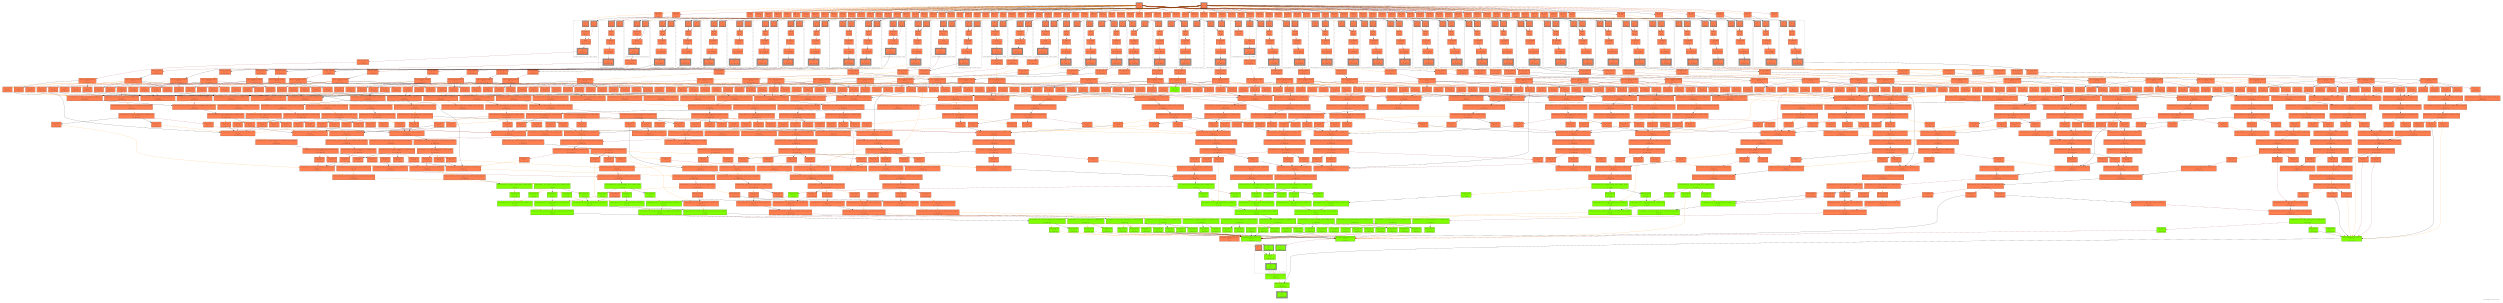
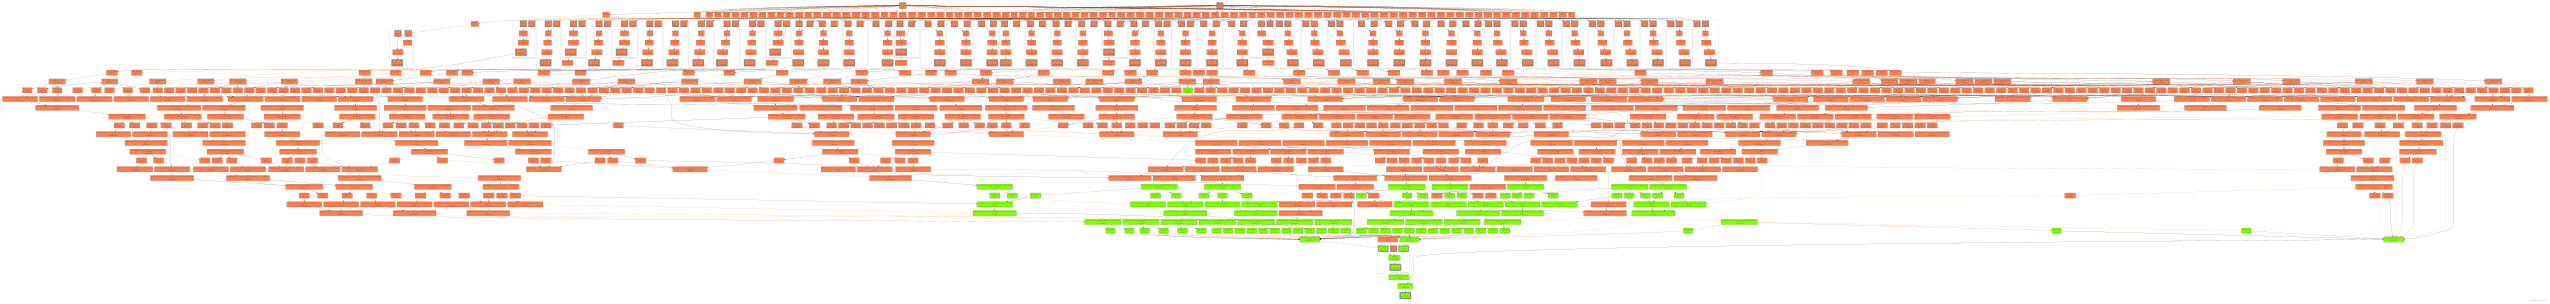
(1075, 15) -> none
